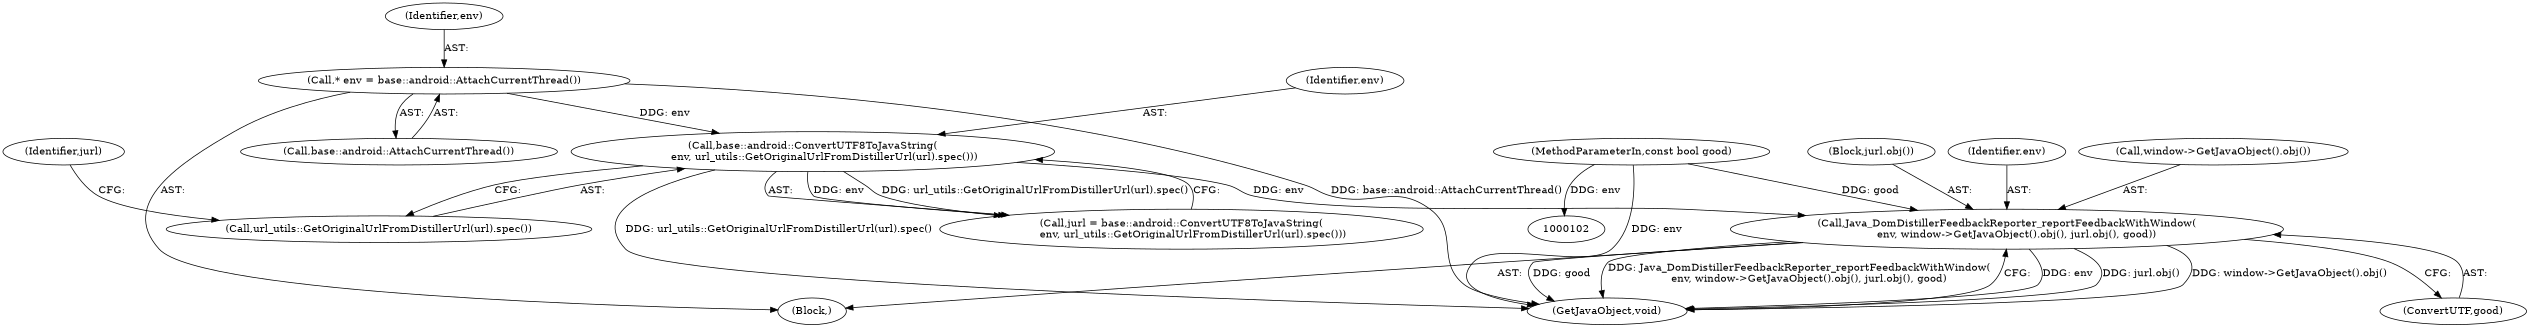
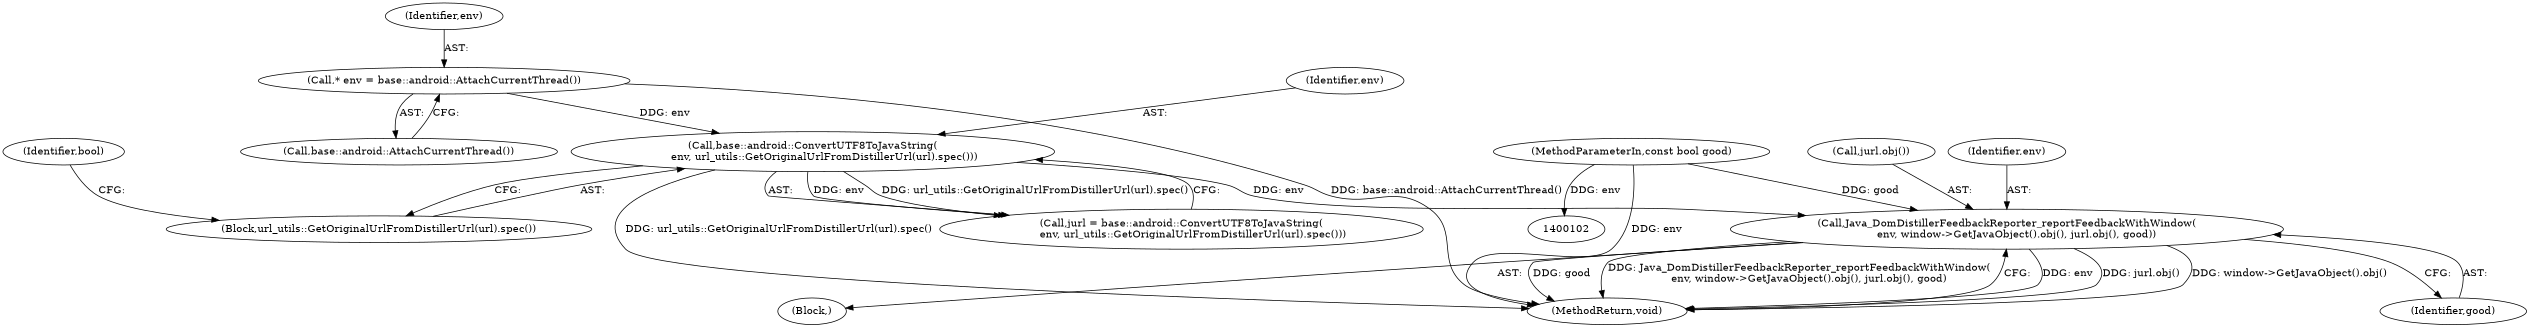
(448, 113) -> (448, 113)
(64, 152) -> (64, 152)
(1871, 152) -> (1871, 152)
(2213, 152) -> none
(379, 229) -> (379, 229)
(1566, 229) -> (1566, 229)
(320, 286) -> none
(1607, 311) -> (1607, 311)
(2453, 311) -> (2453, 311)
